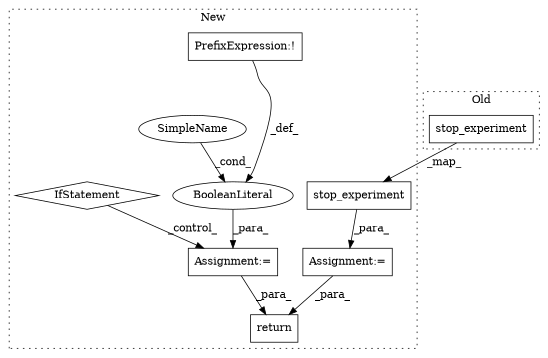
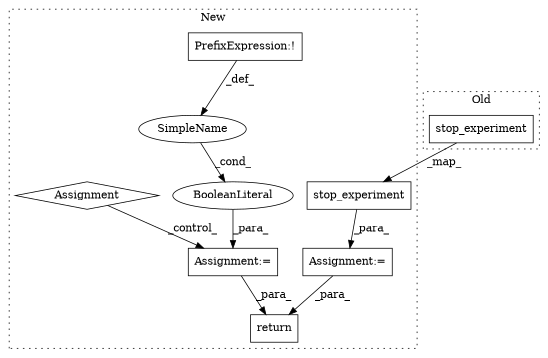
(270, 118) -> (221, 85)
(87, 196) -> (87, 196)
